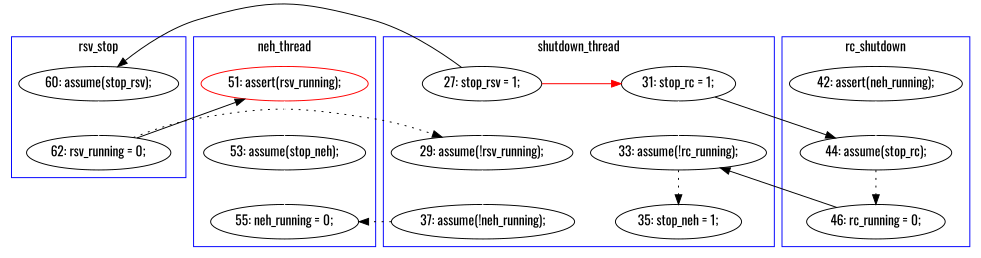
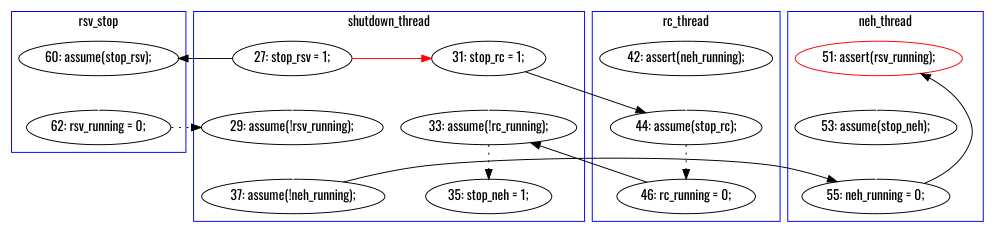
(876, 48) -> (686, 23)
(186, 120) -> (972, 133)
(380, 222) -> (610, 158)
